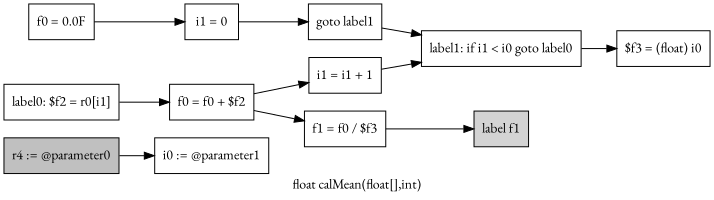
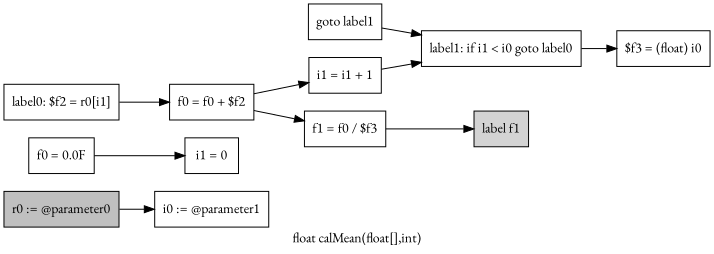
(268, 22) -> none
(61, 156) -> (61, 209)
